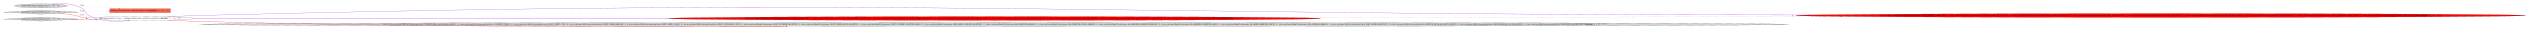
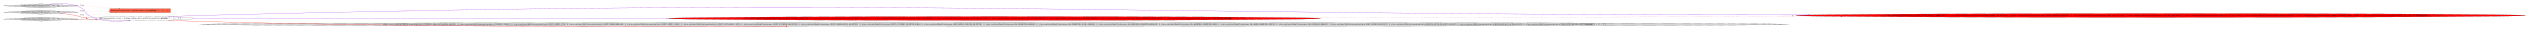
(41, 6) -> (41, 6)
